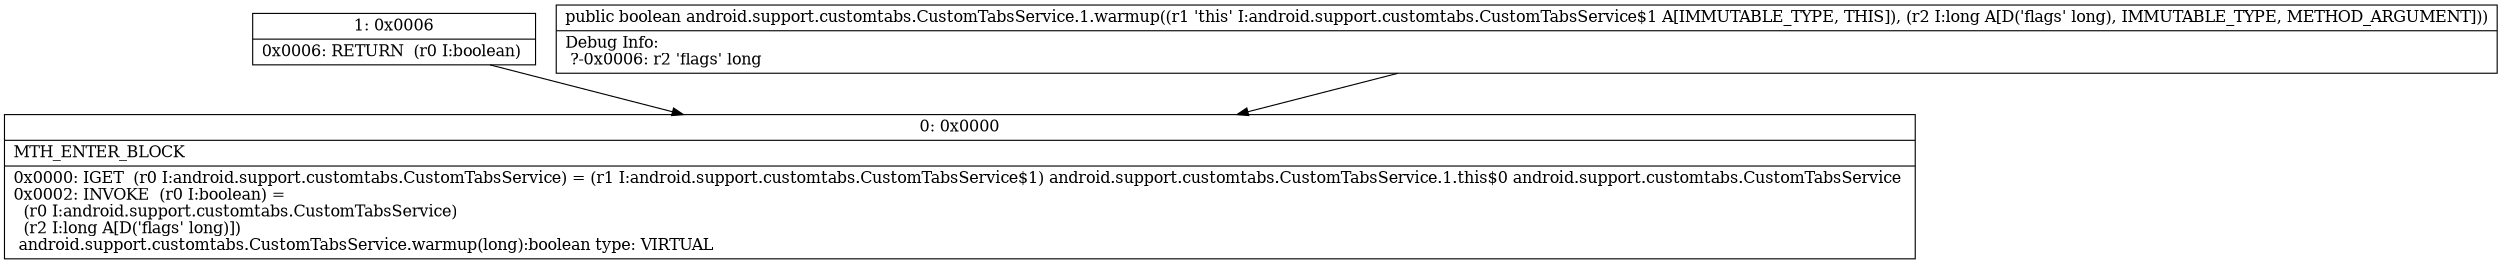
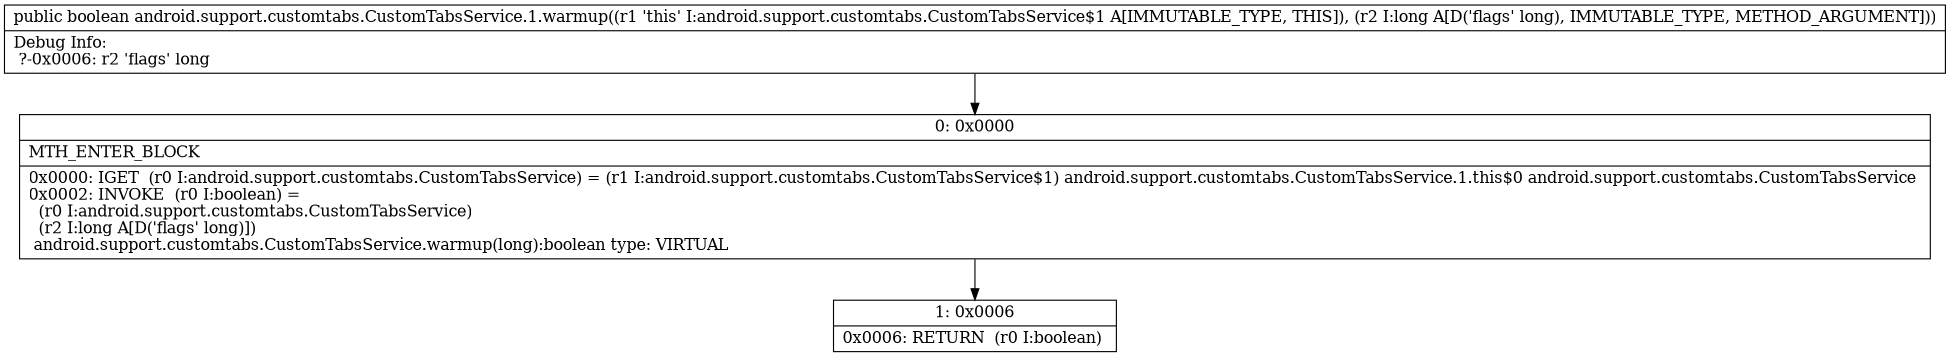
(581, 88) -> (975, 274)
